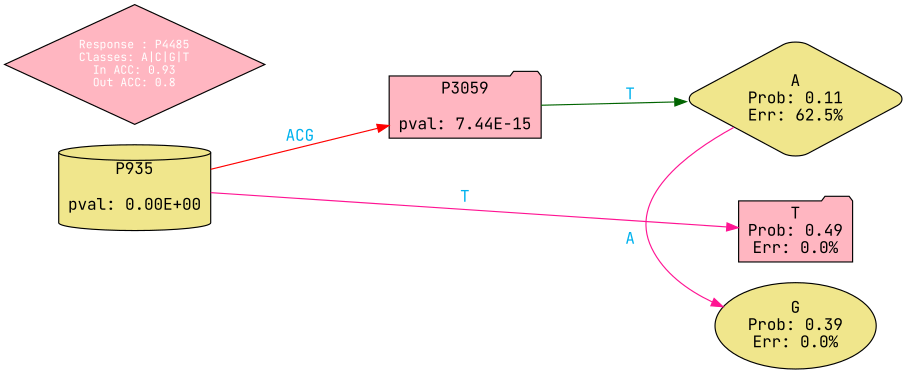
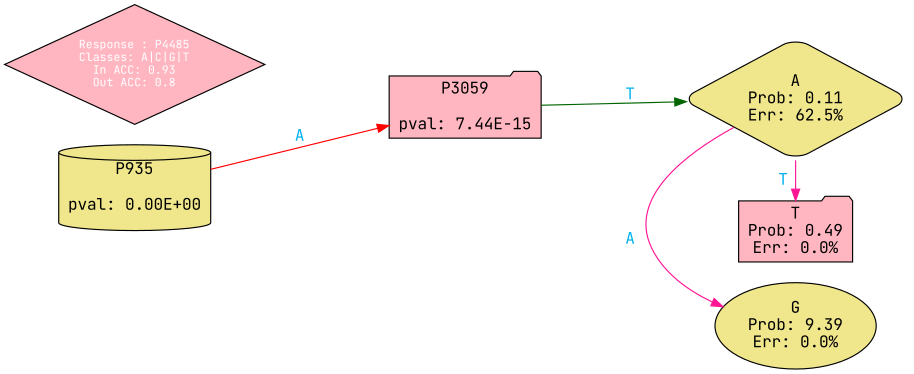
(300, 136) -> (300, 136)
(469, 210) -> (796, 175)
(796, 326) -> (796, 326)
